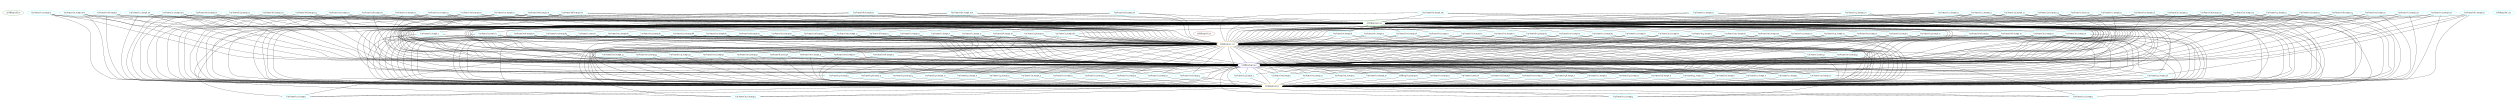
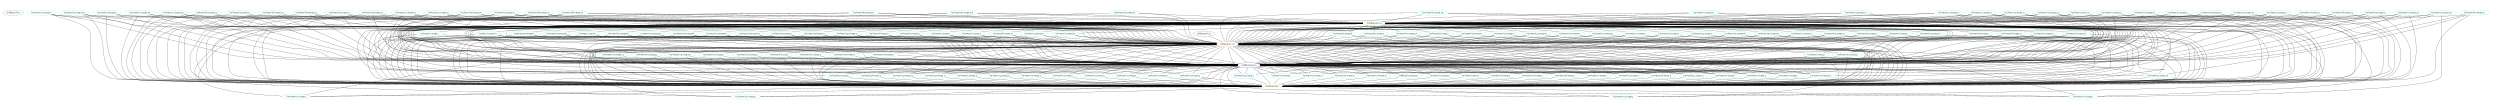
(2503, 13) -> none
(1768, 26) -> (1216, 39)
(361, 31) -> none
(326, 80) -> none
(1881, 85) -> (2301, 92)
